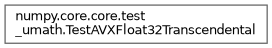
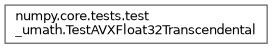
(136, 24) -> (136, 24)
